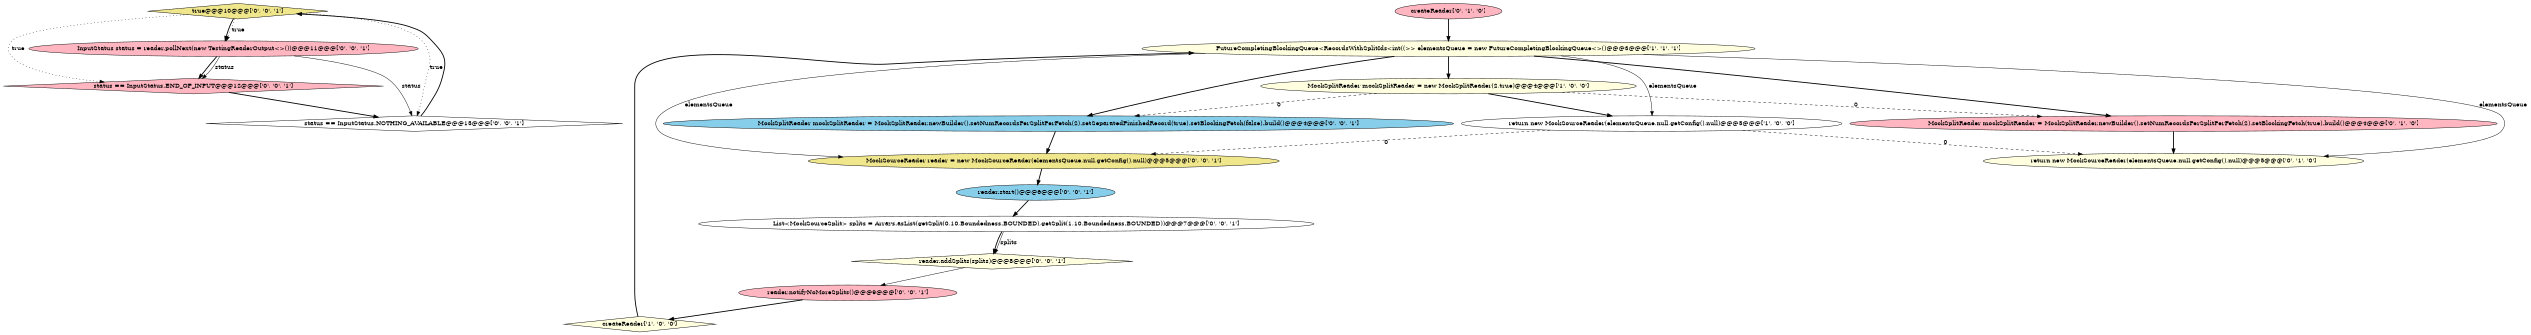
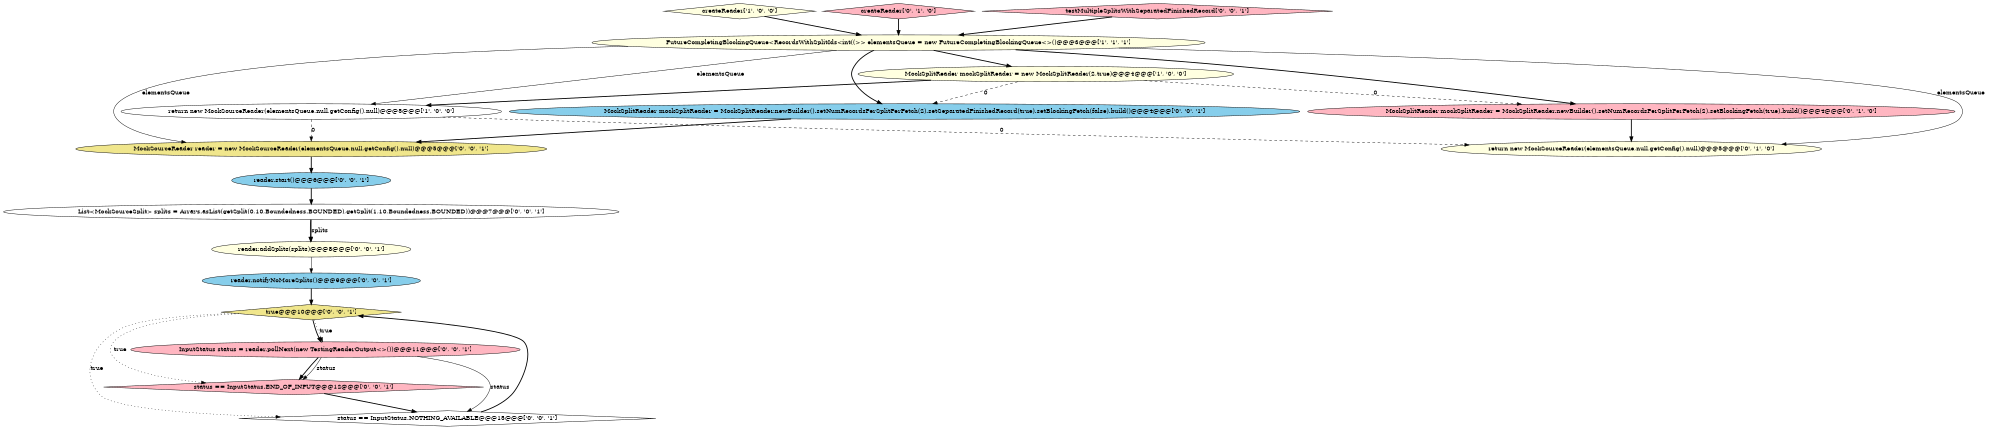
none -> (1157, 11)
(1448, 11) -> (899, 11)
(992, 261) -> (311, 249)
(848, 293) -> (311, 281)
(738, 309) -> (311, 294)
